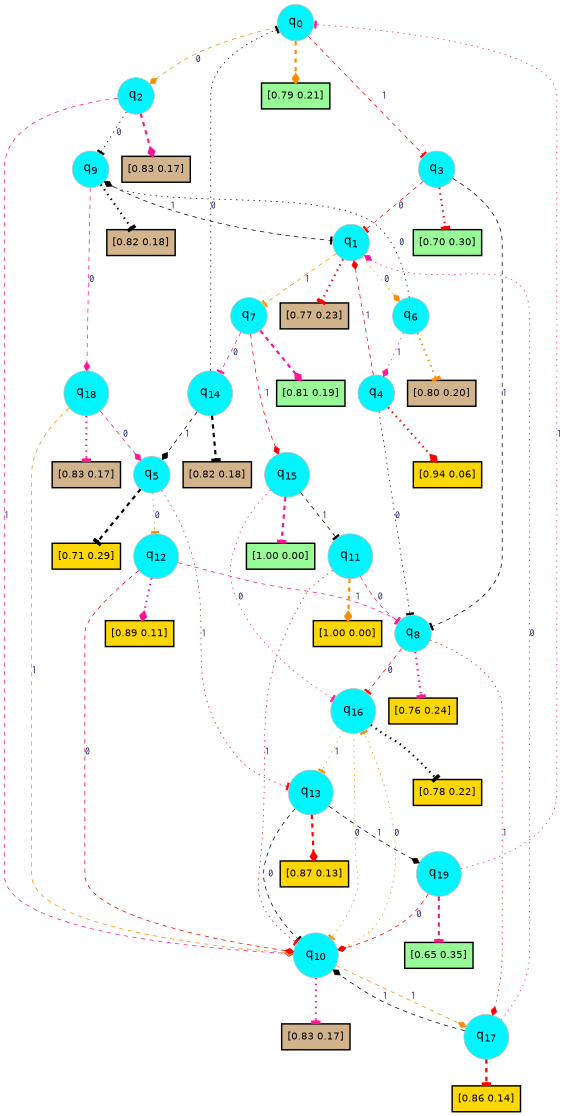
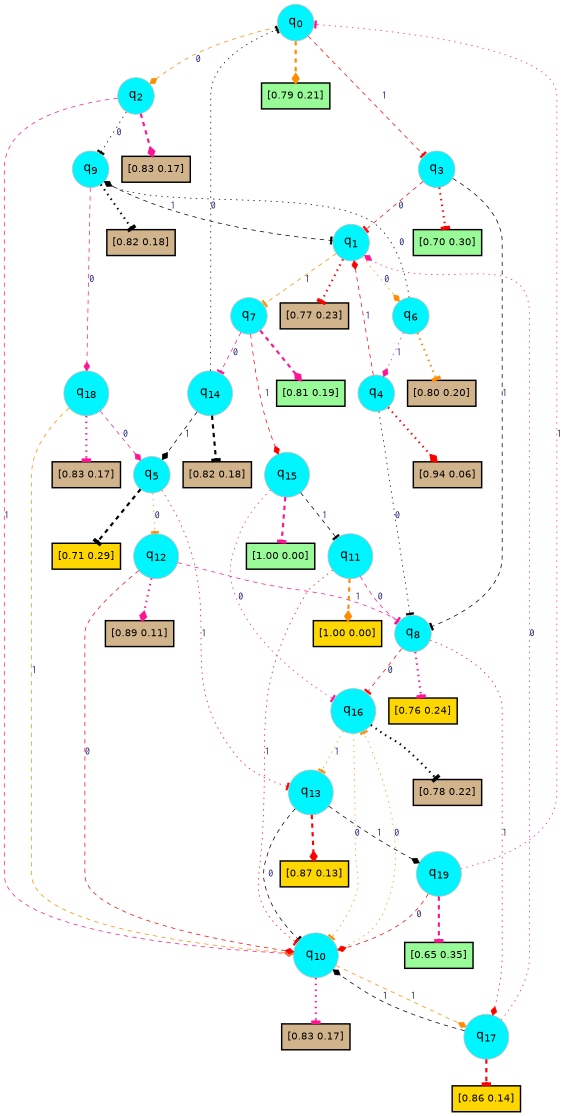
(447, 475) -> (447, 475)
(140, 634) -> (140, 634)
(447, 792) -> (447, 792)
